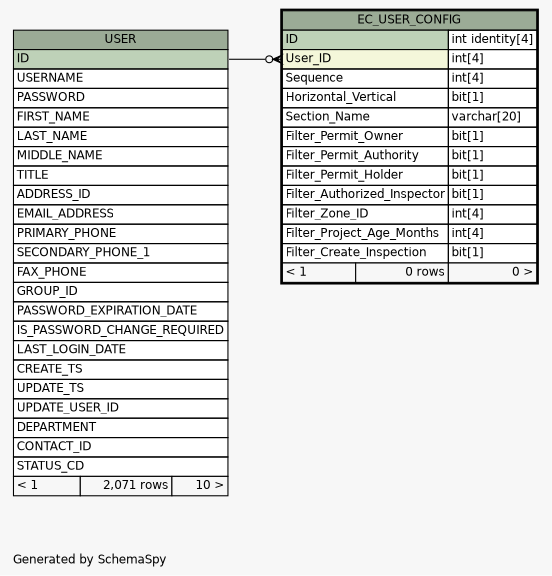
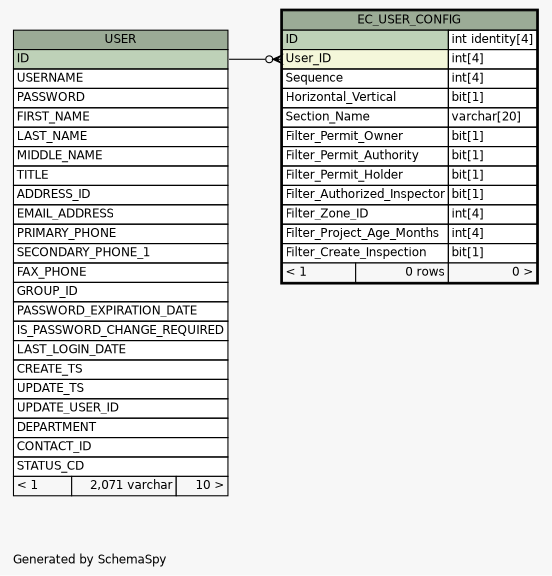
(136, 486) -> (131, 486)
